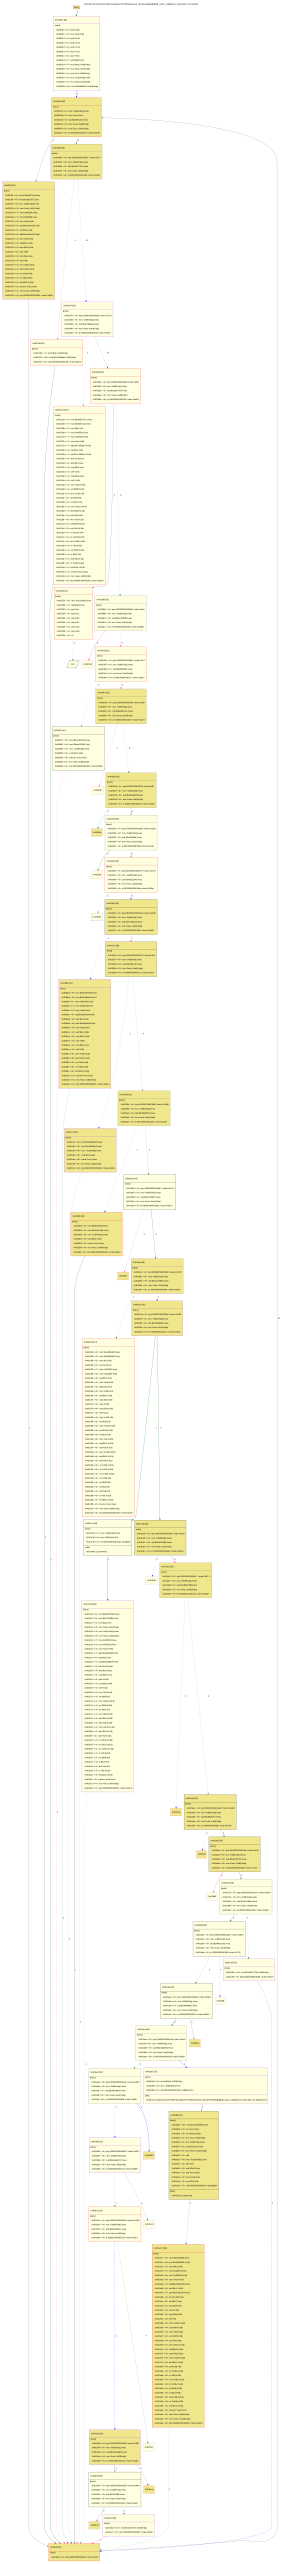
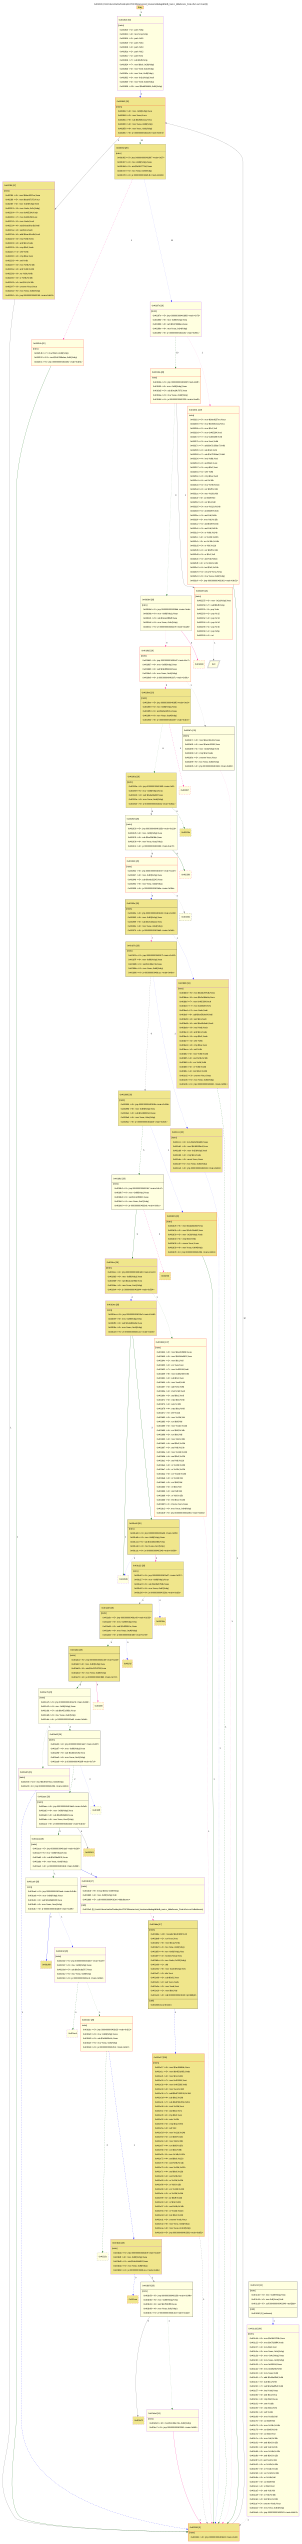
(146, 1428) -> (126, 1455)
